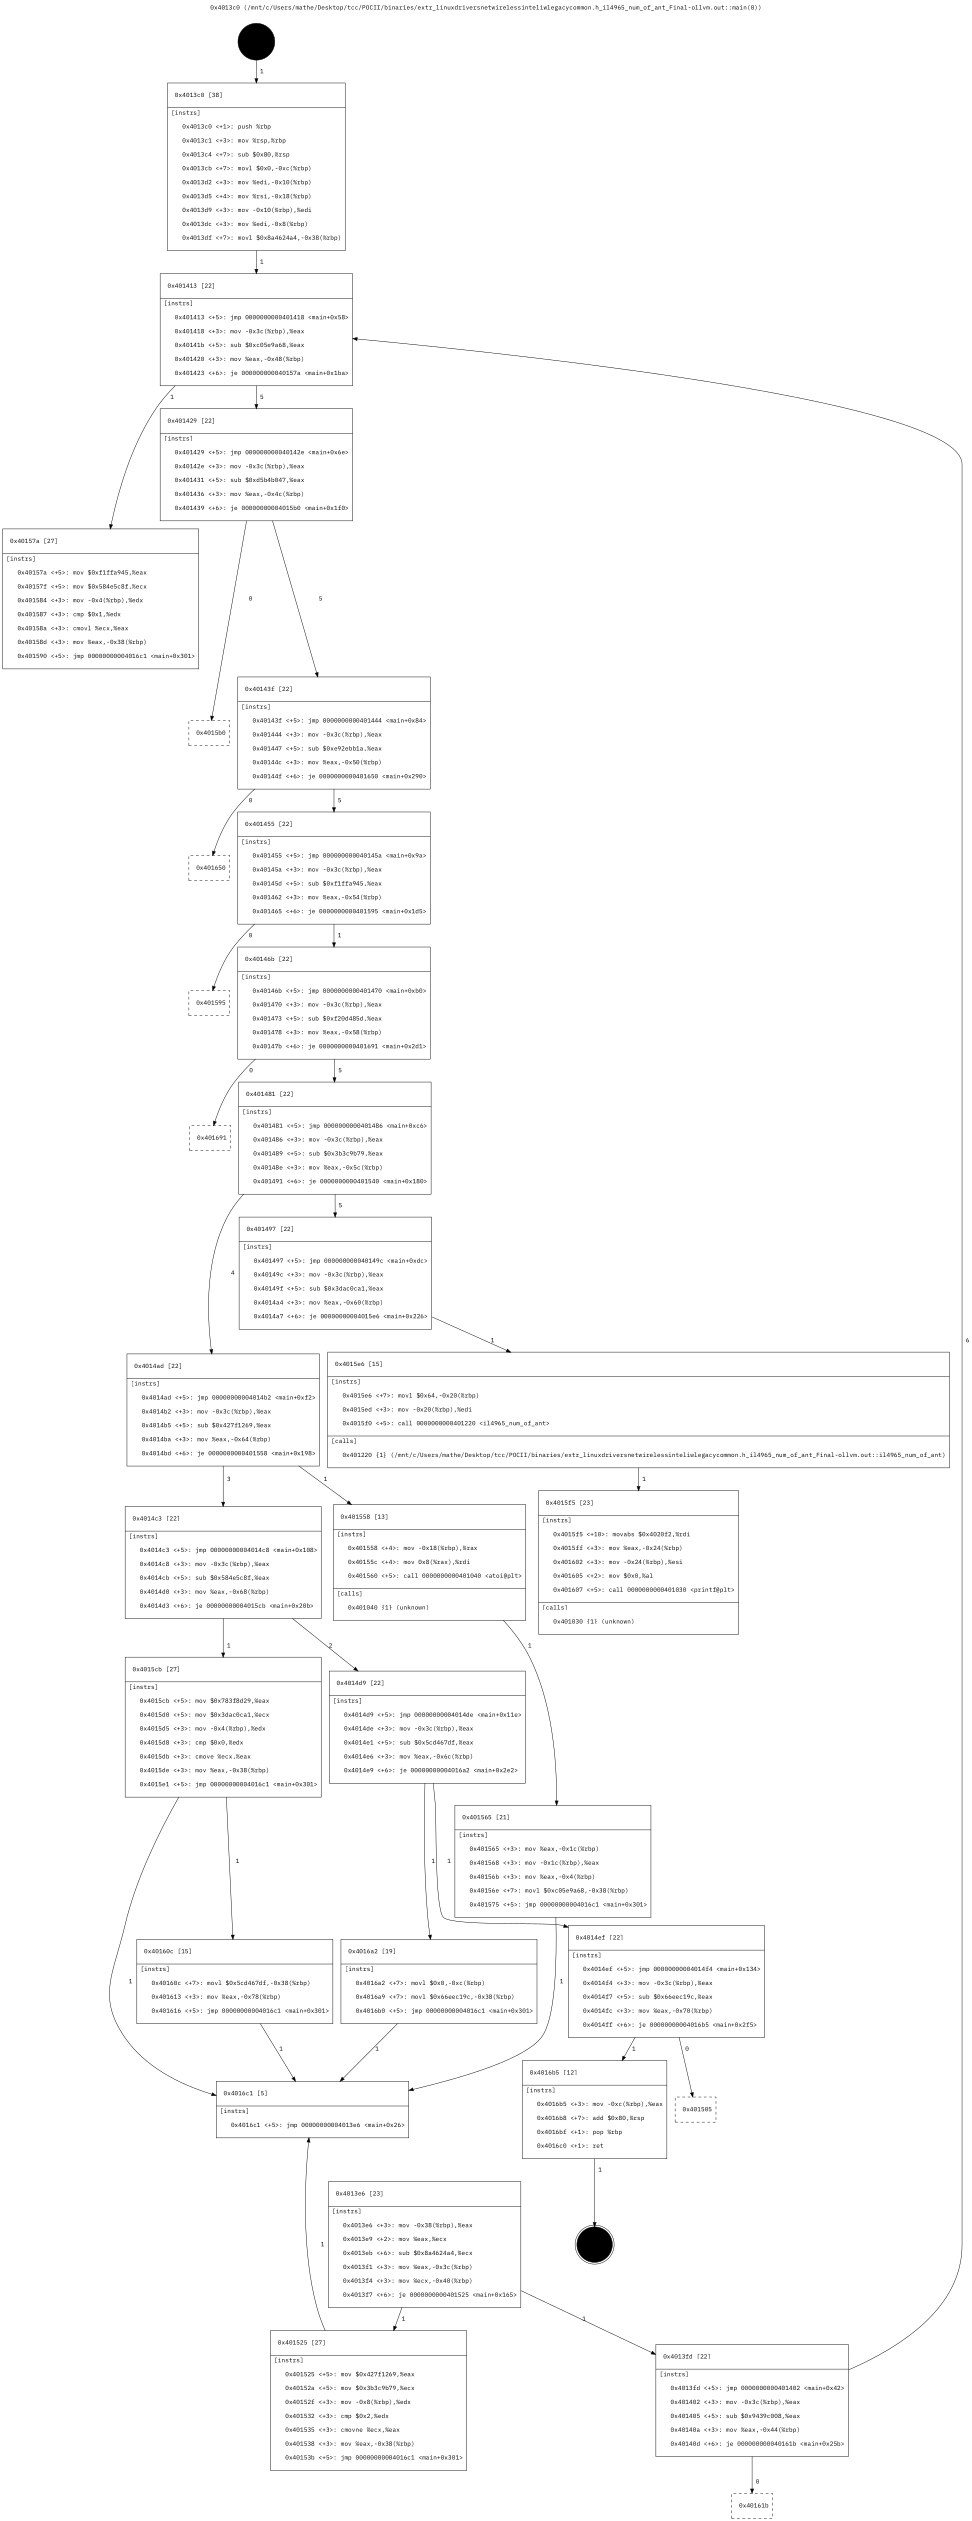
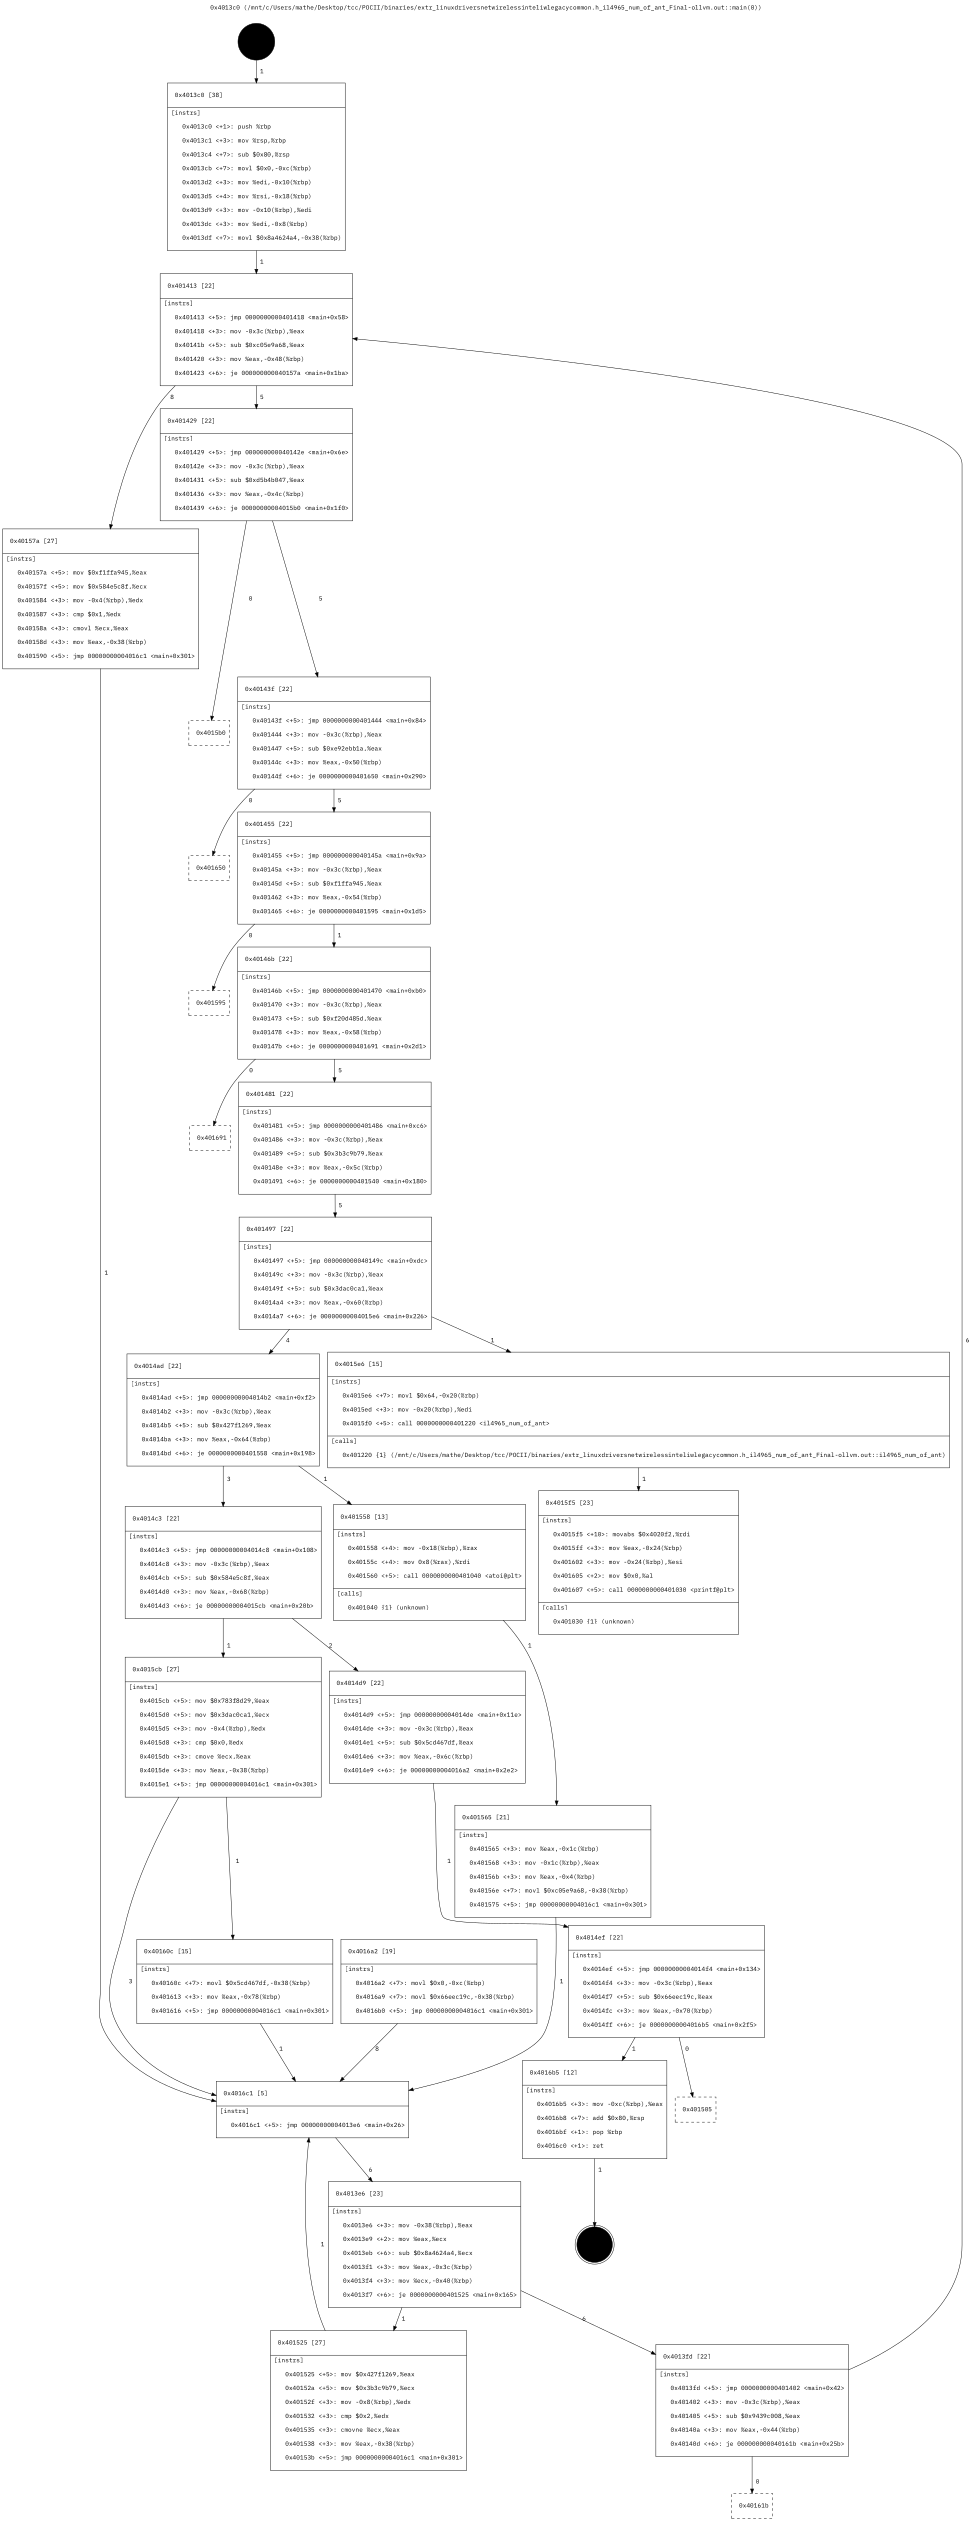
(170, 397) -> (170, 397)
(211, 1268) -> (281, 1340)
none -> (101, 1416)
(425, 1859) -> none
(129, 1982) -> (129, 1982)
(375, 2049) -> (375, 2049)
none -> (353, 2158)
(582, 2319) -> (582, 2319)
